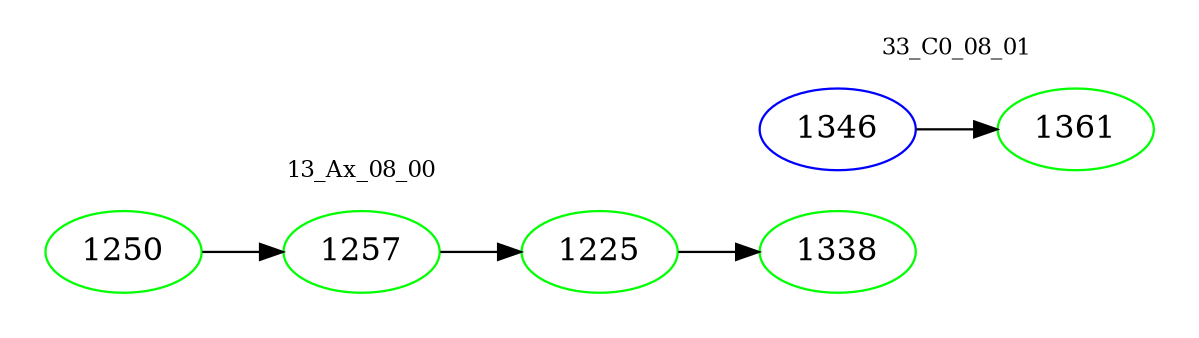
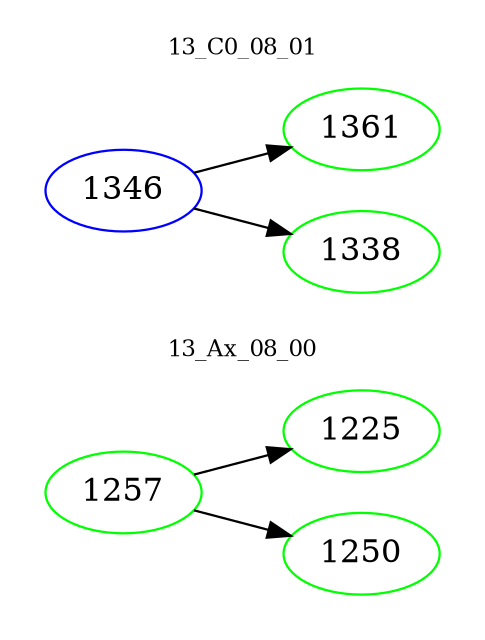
(957, 49) -> (243, 49)
(231, 252) -> (231, 520)
(710, 252) -> (231, 218)
